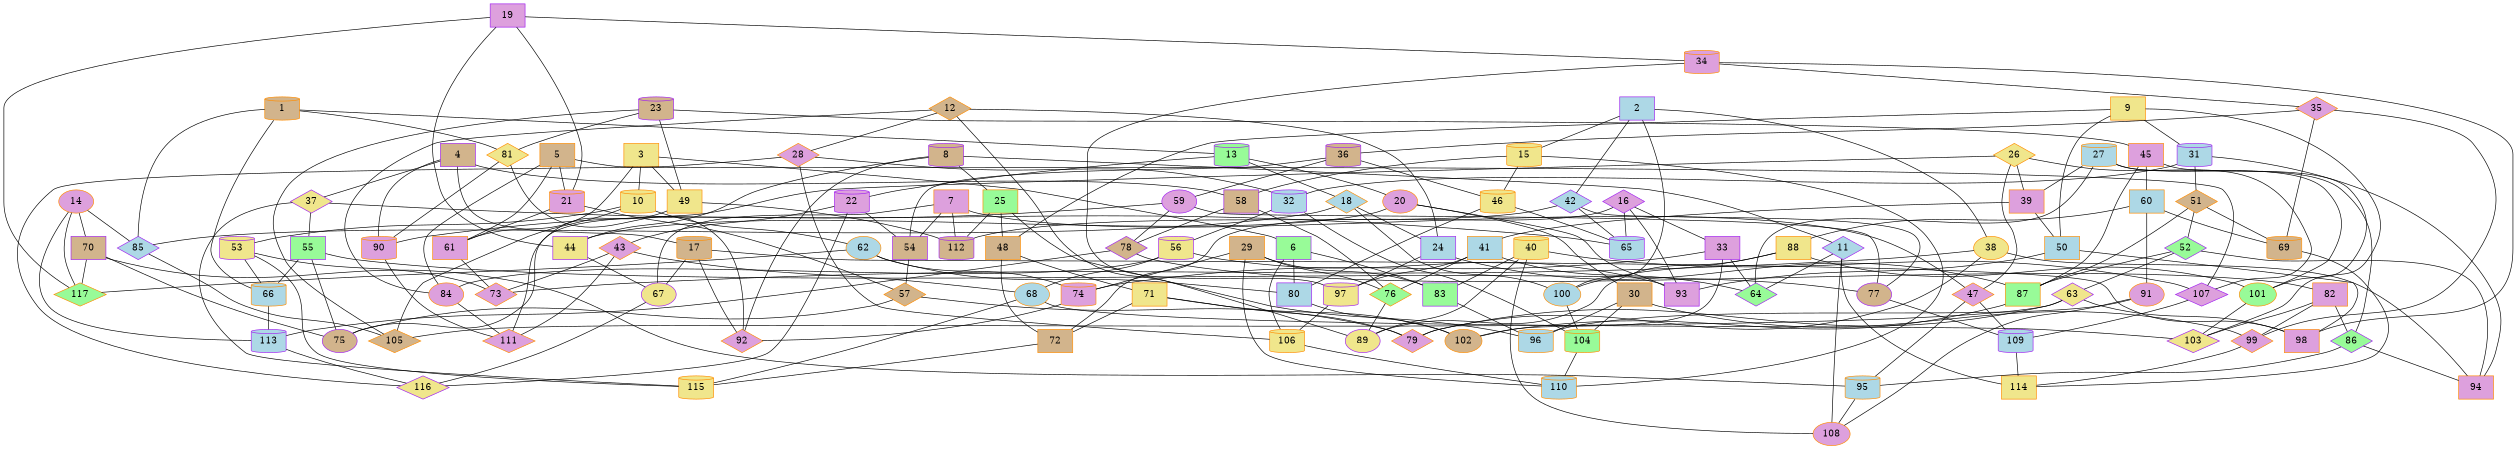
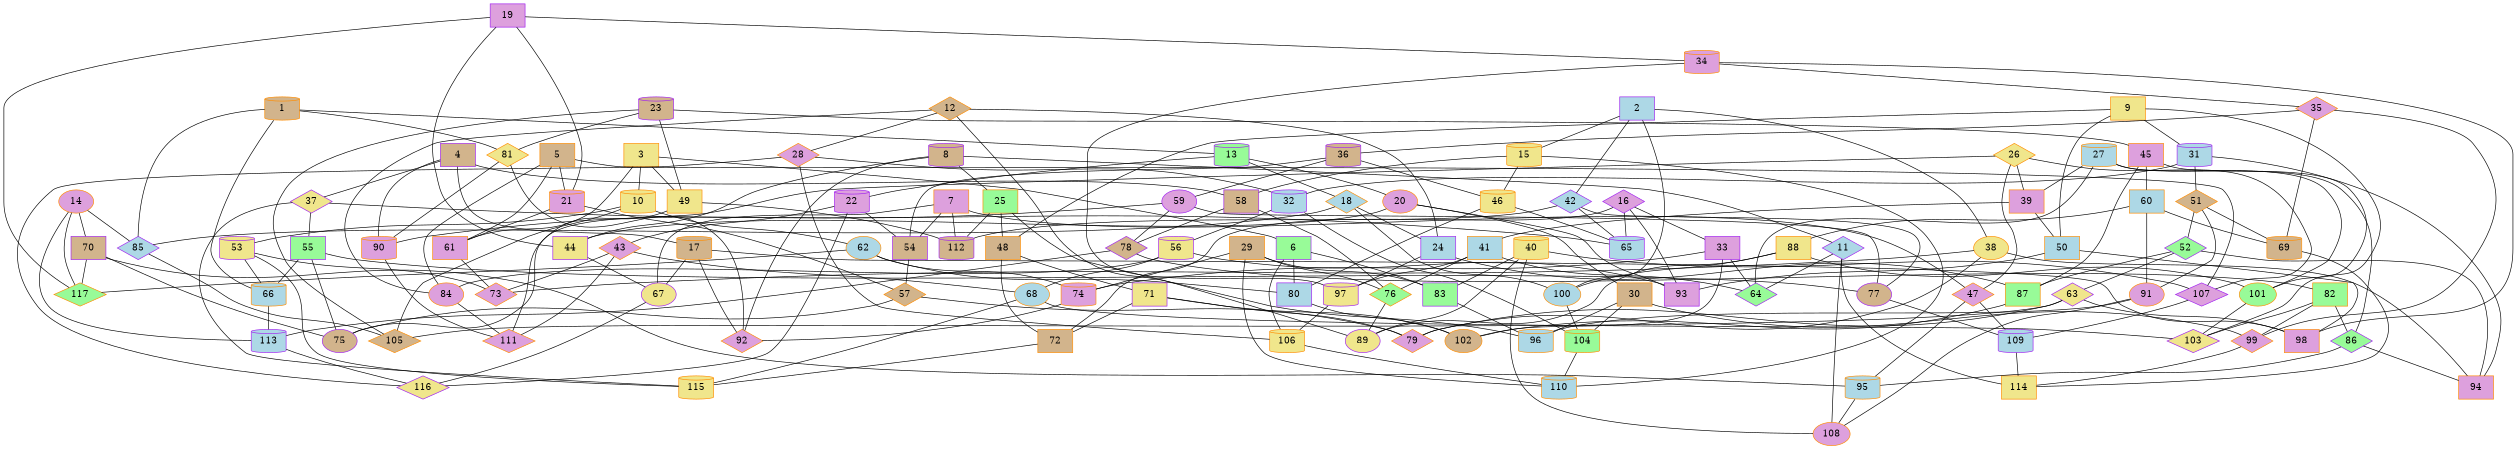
(2125, 250) -> (2210, 261)
(1150, 294) -> (1150, 294)
(2330, 294) -> (2330, 294)
